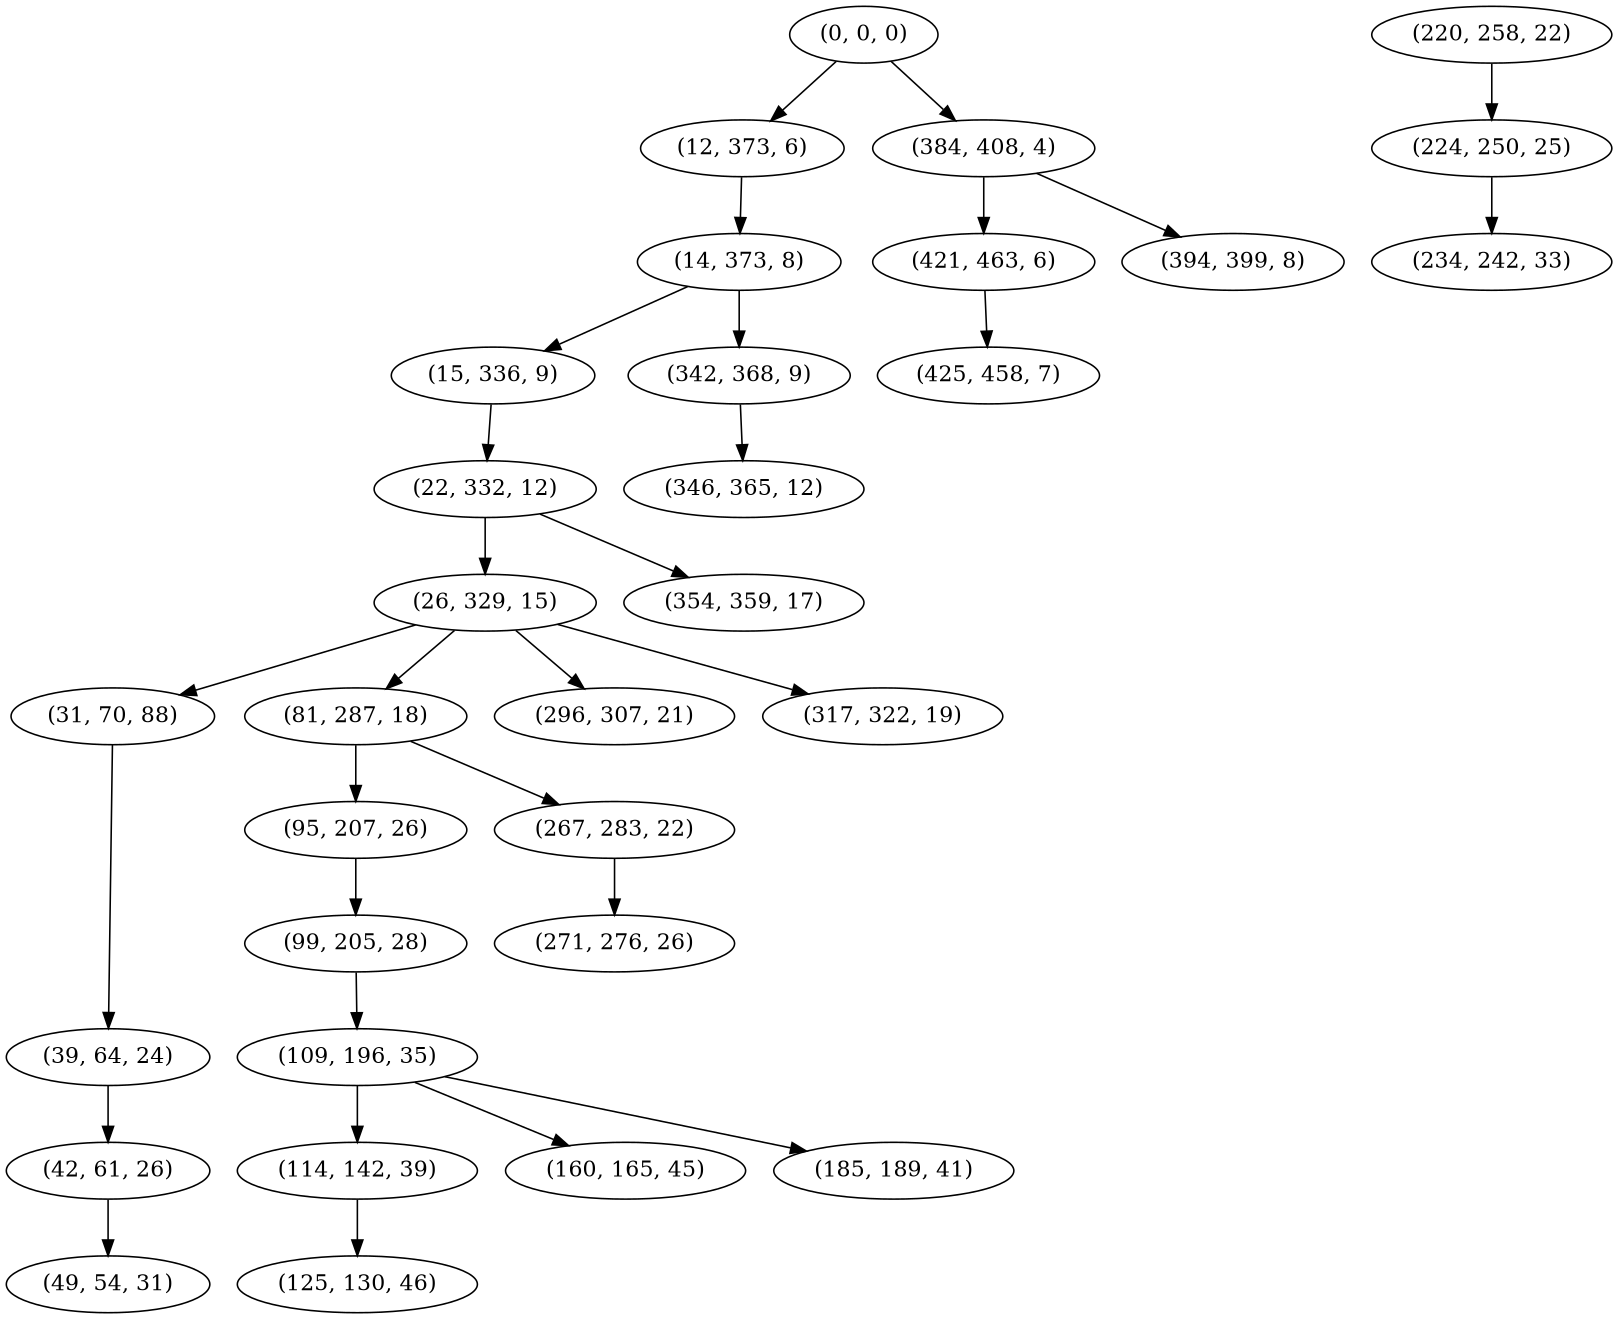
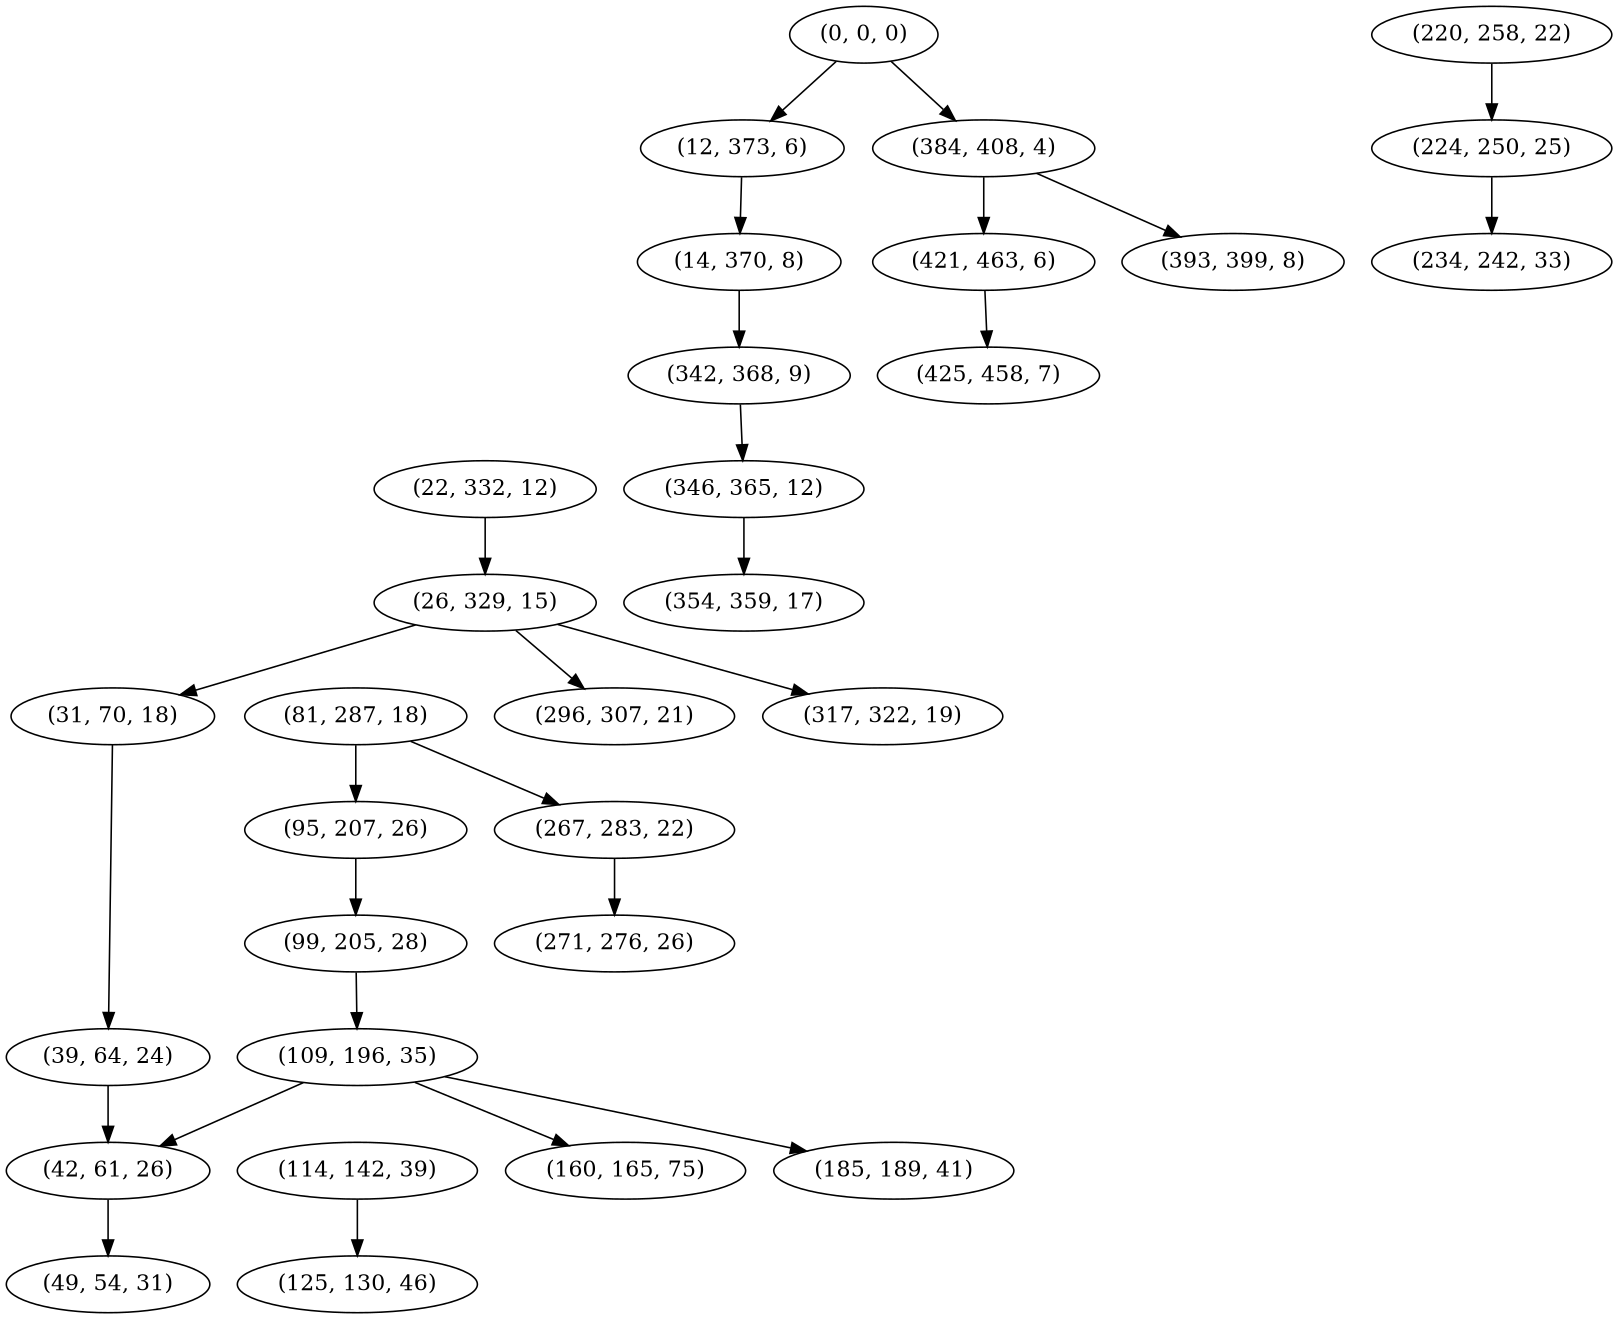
(739, 262) -> (739, 262)
(1233, 262) -> (1233, 262)
(493, 376) -> none
(607, 543) -> (744, 538)
(426, 654) -> none
(113, 716) -> (113, 716)
(357, 1106) -> (239, 1111)
(626, 1171) -> (626, 1171)
